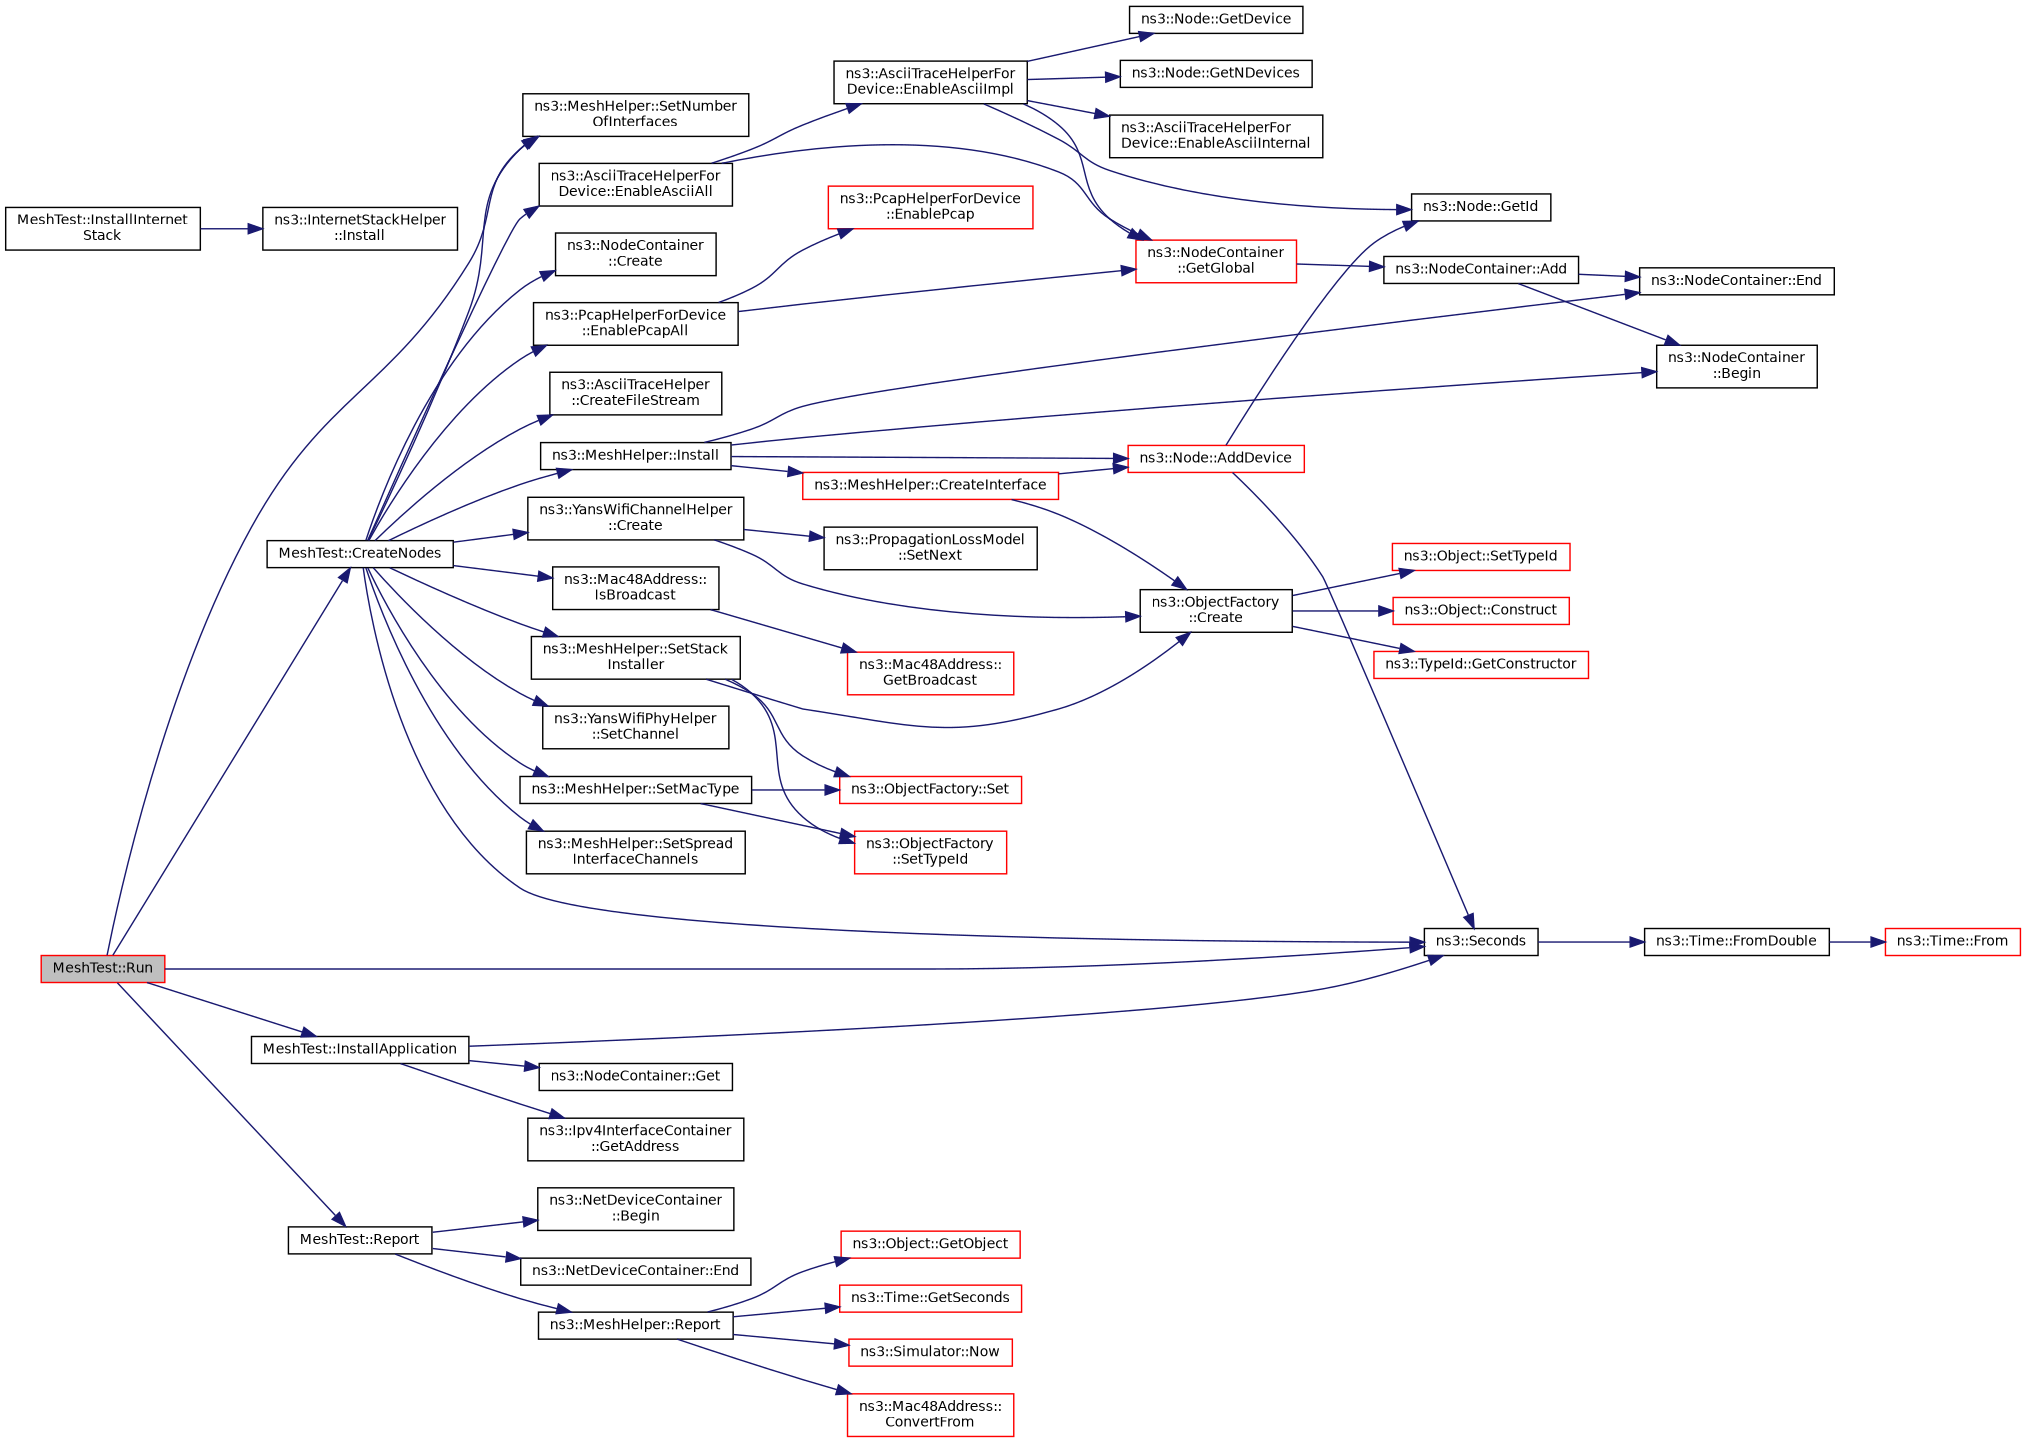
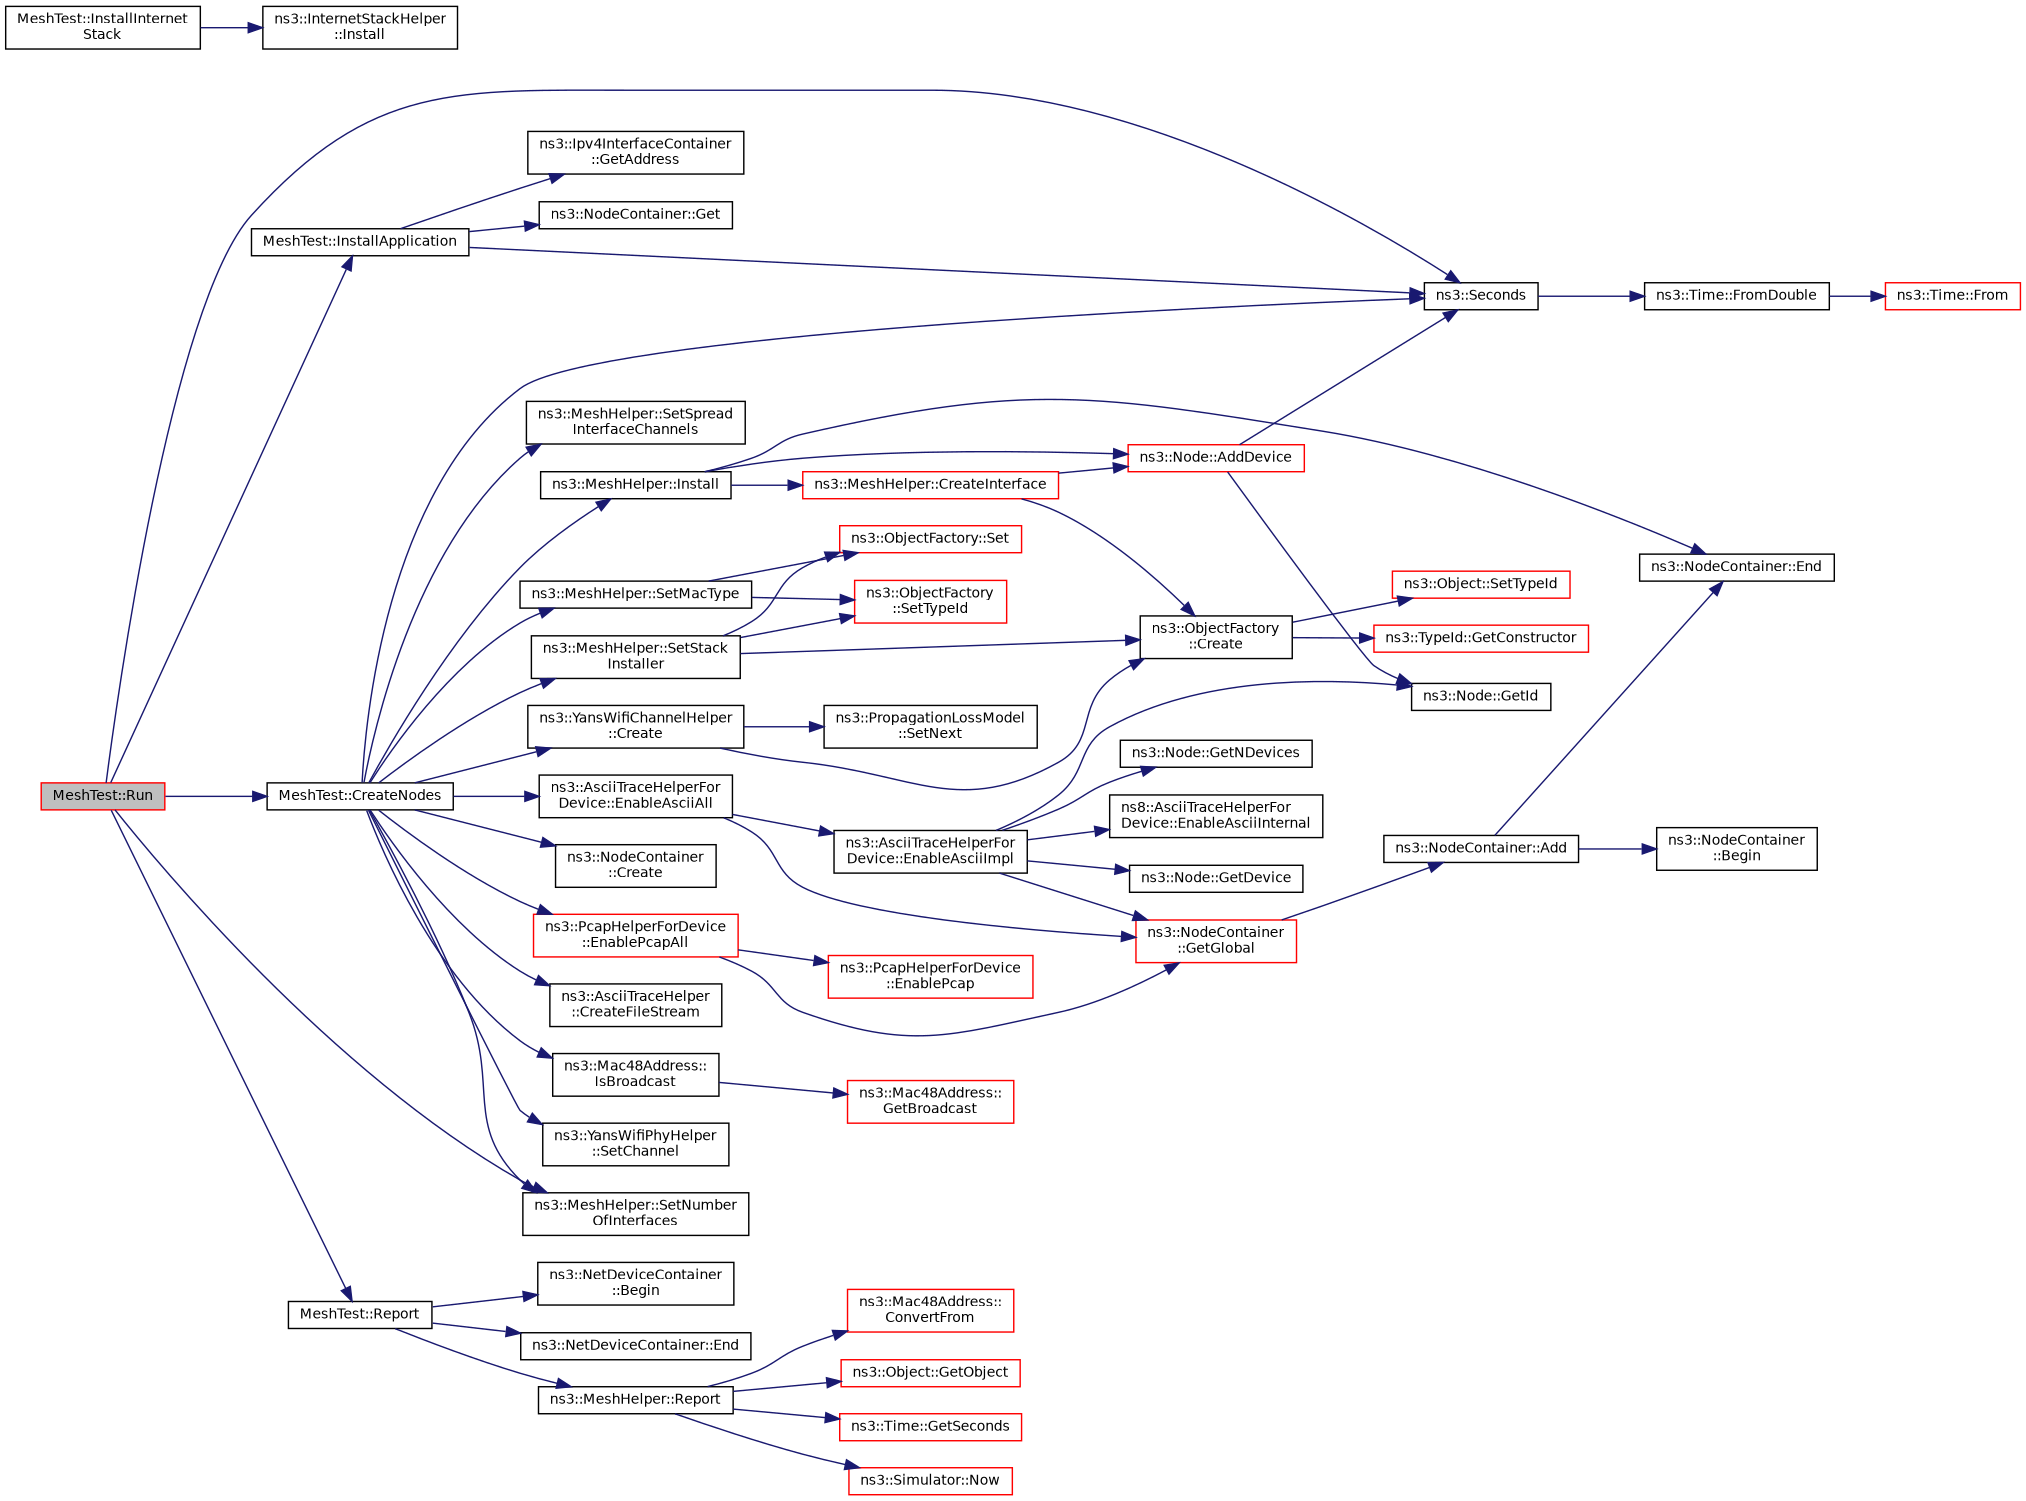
(1216, 136) -> (1216, 816)
(636, 324) -> (636, 936)
(1186, 405) -> none
(1481, 611) -> none
